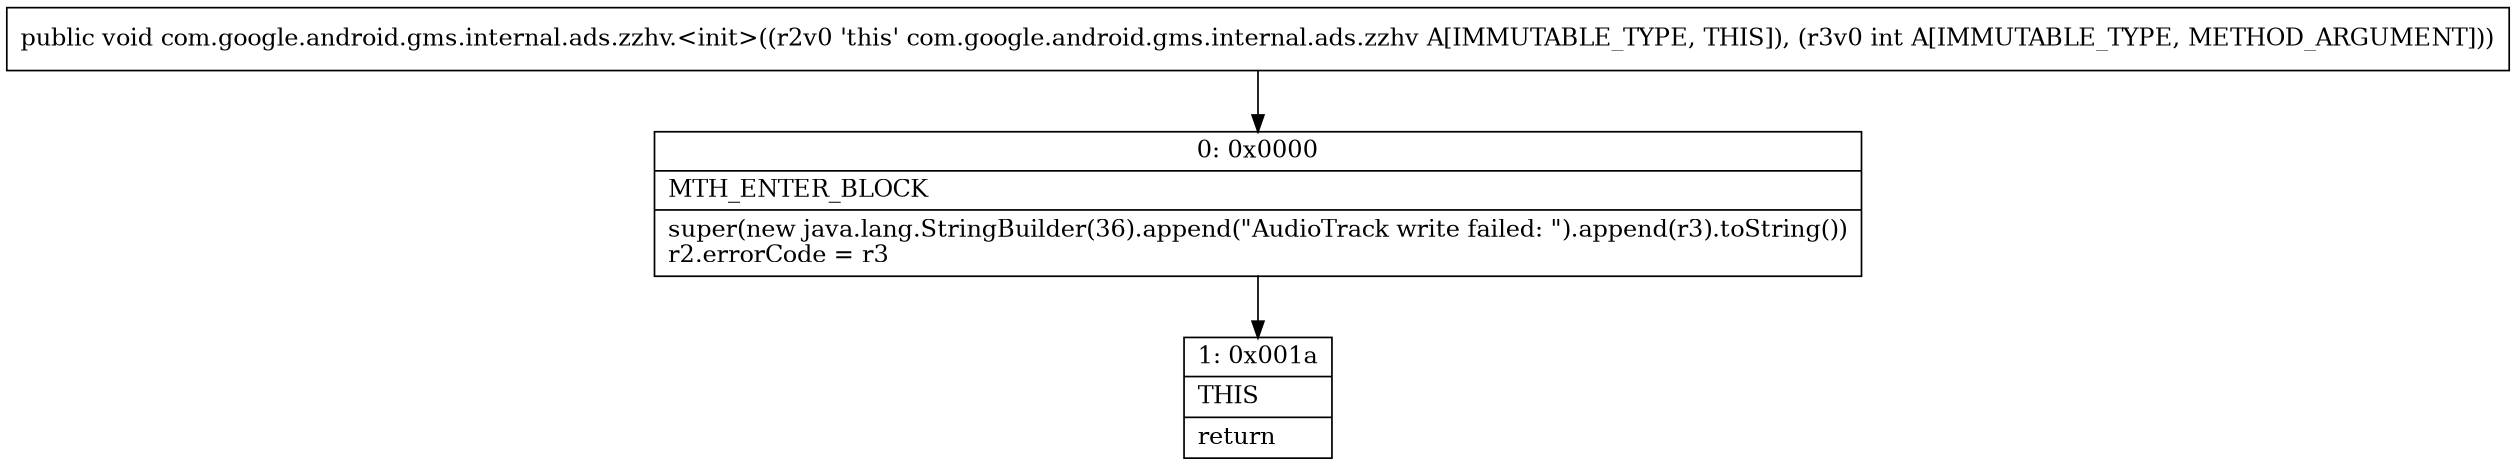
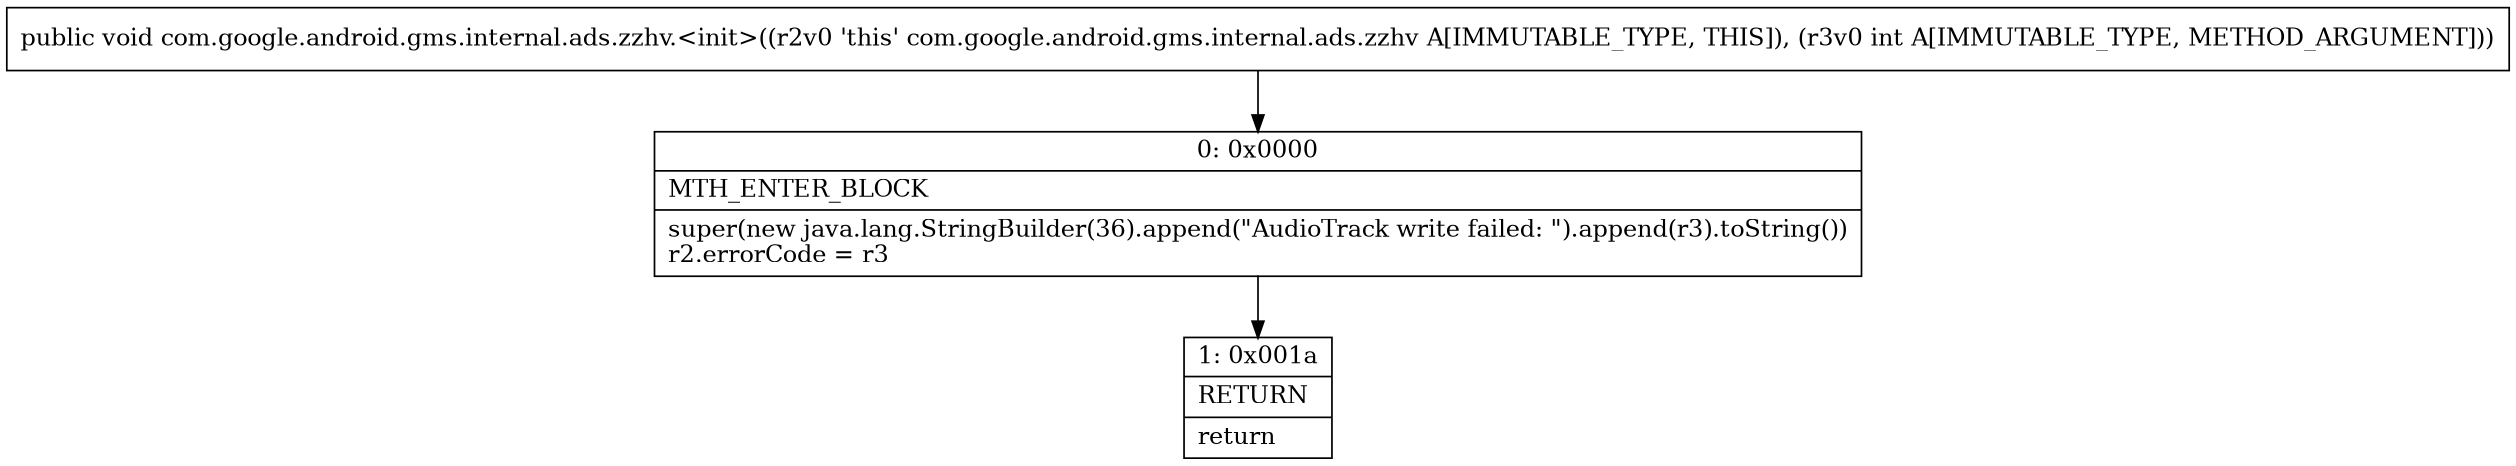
(1229, 396) -> (1253, 396)
